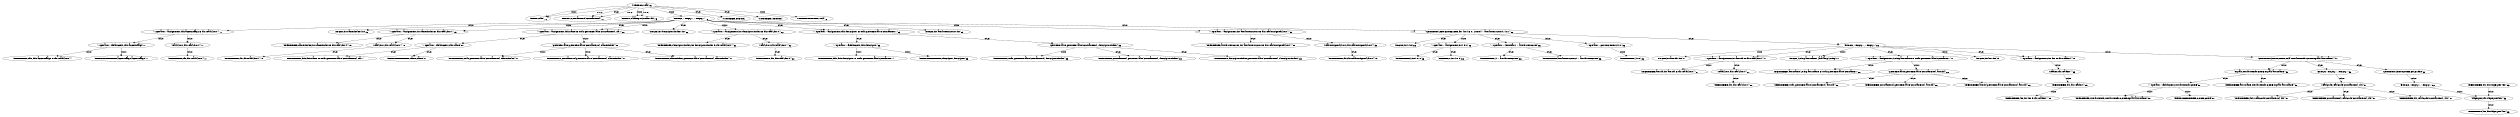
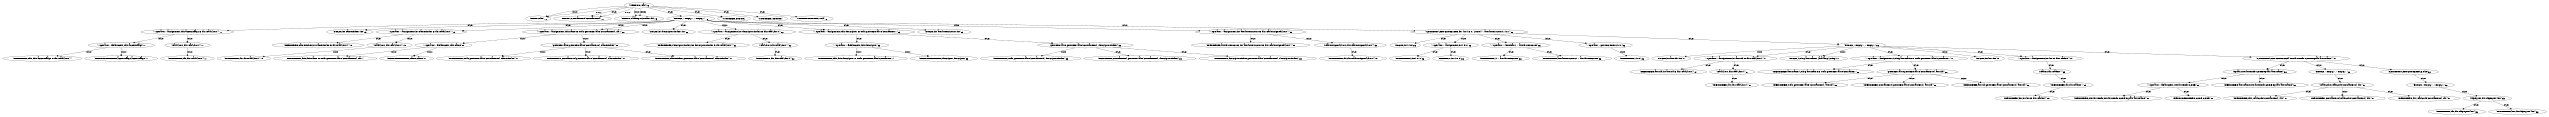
(2489, 91) -> (2473, 105)
